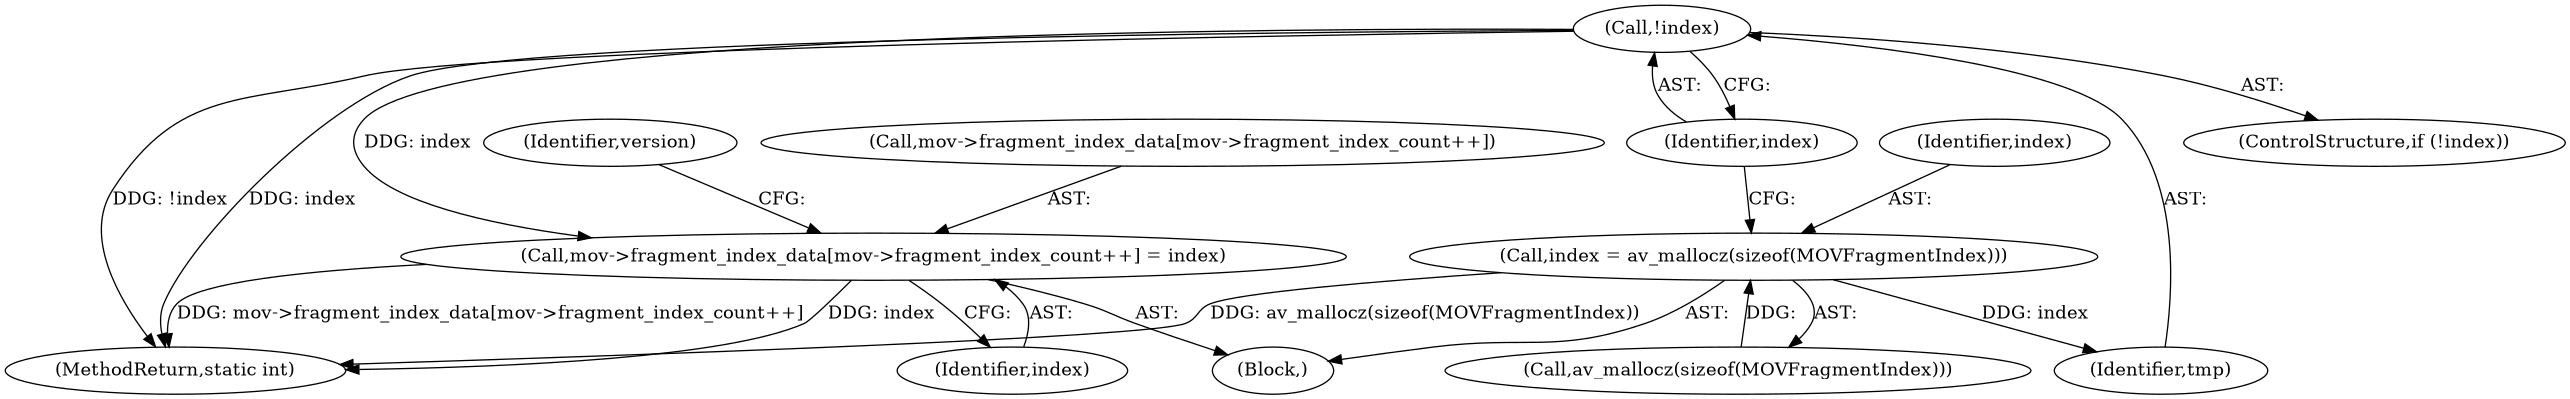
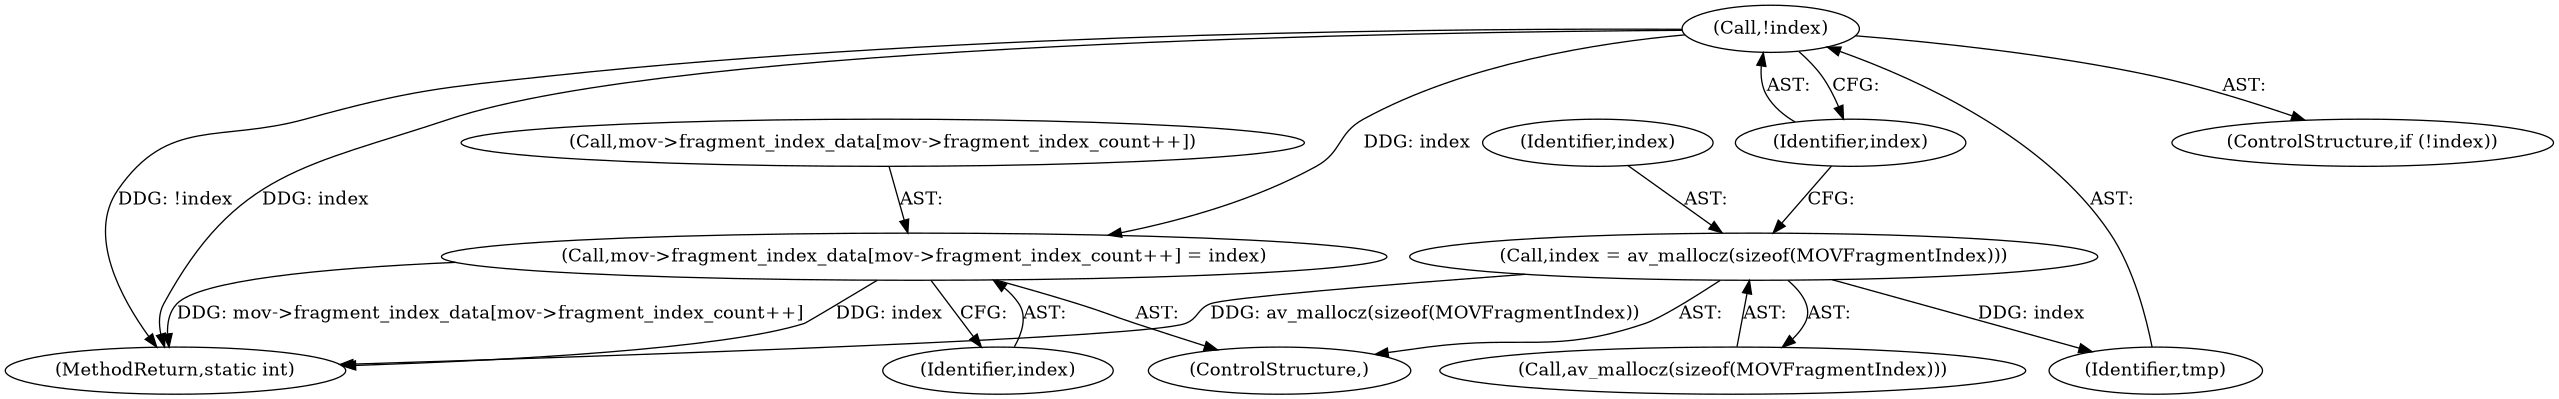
(610, 143) -> none
(1774, 314) -> (1768, 314)
(1273, 371) -> (1280, 371)
